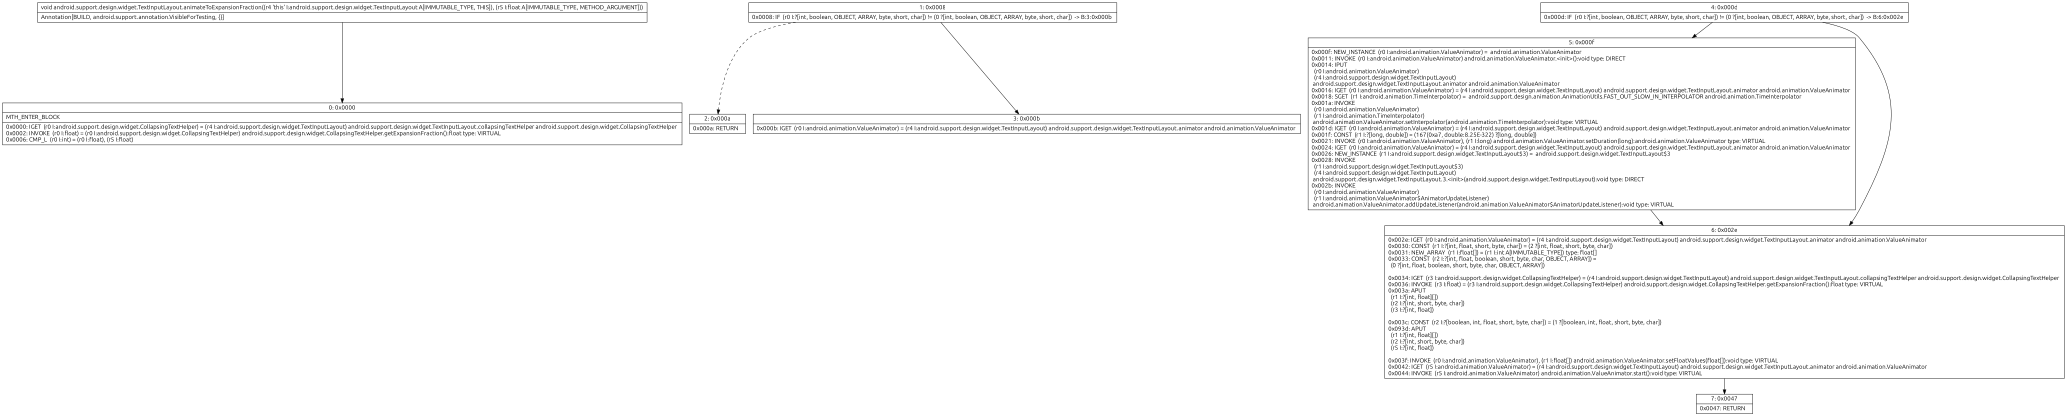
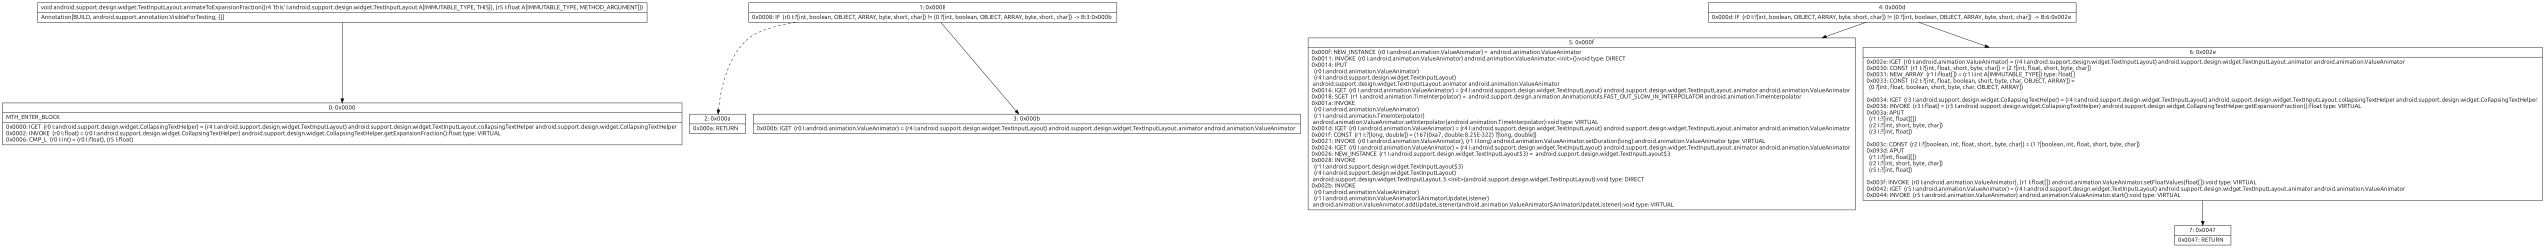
(1656, 216) -> none
